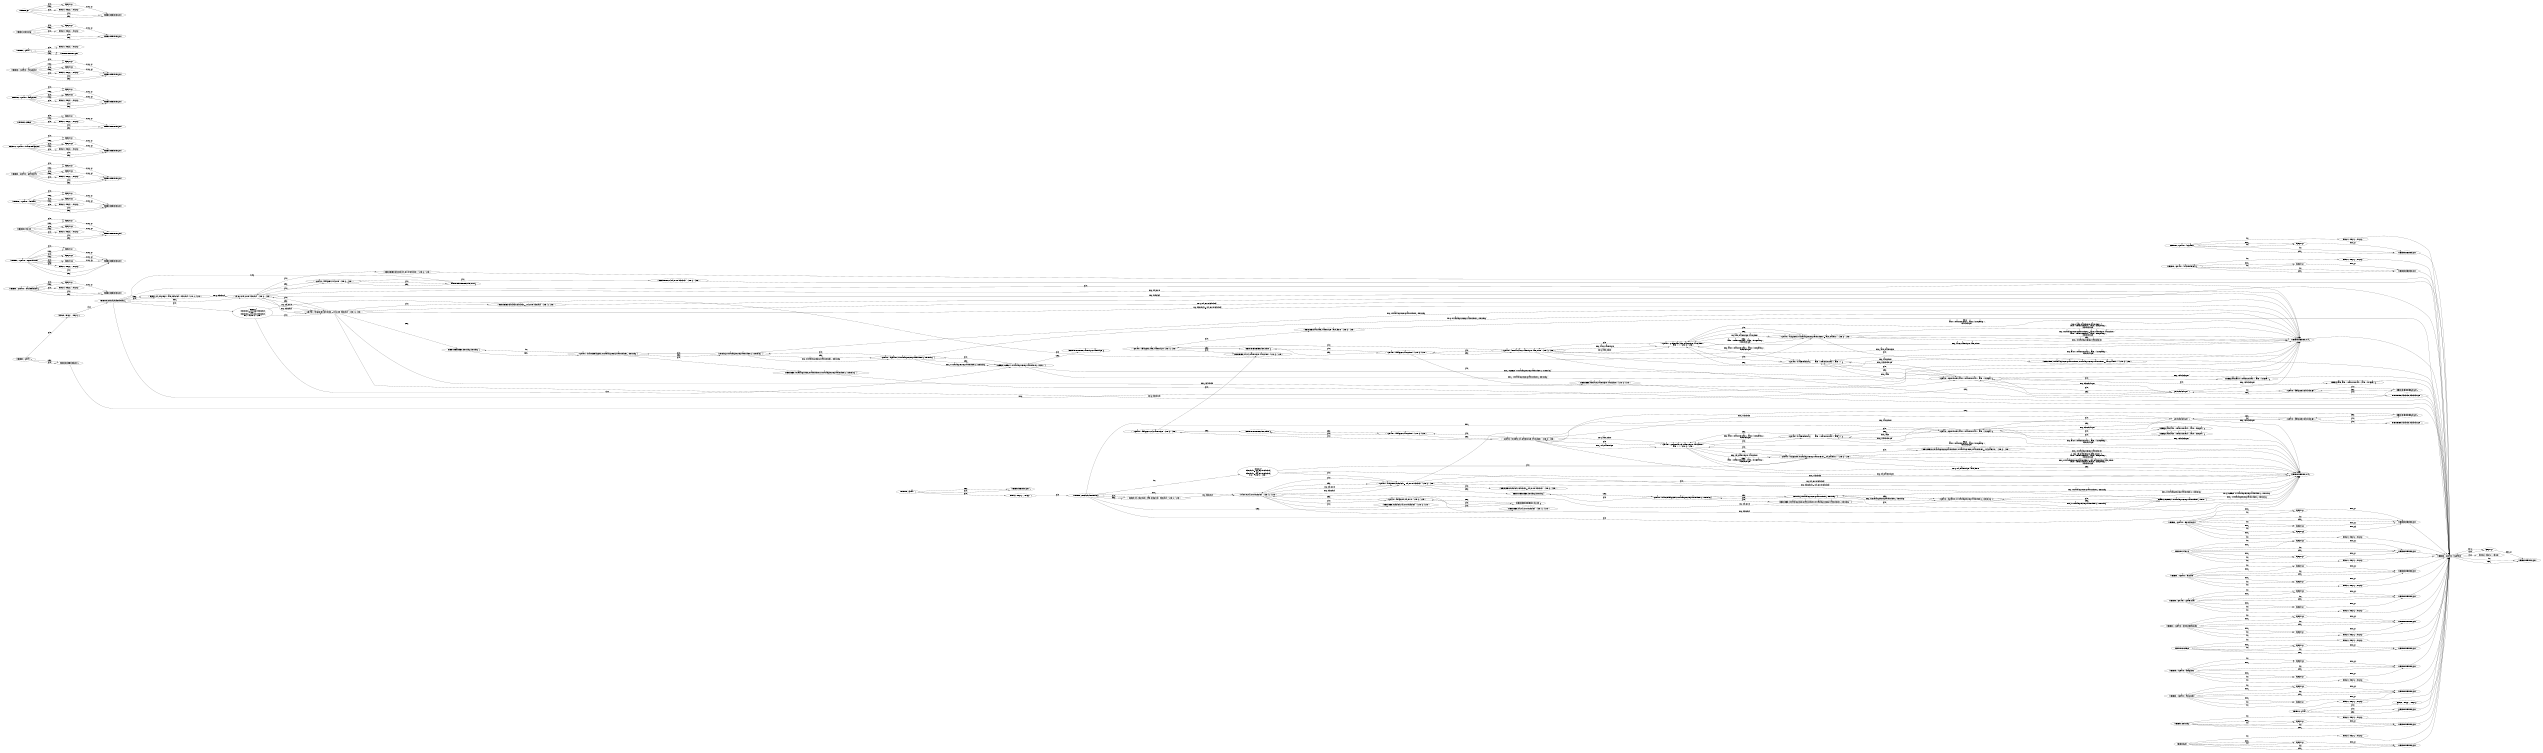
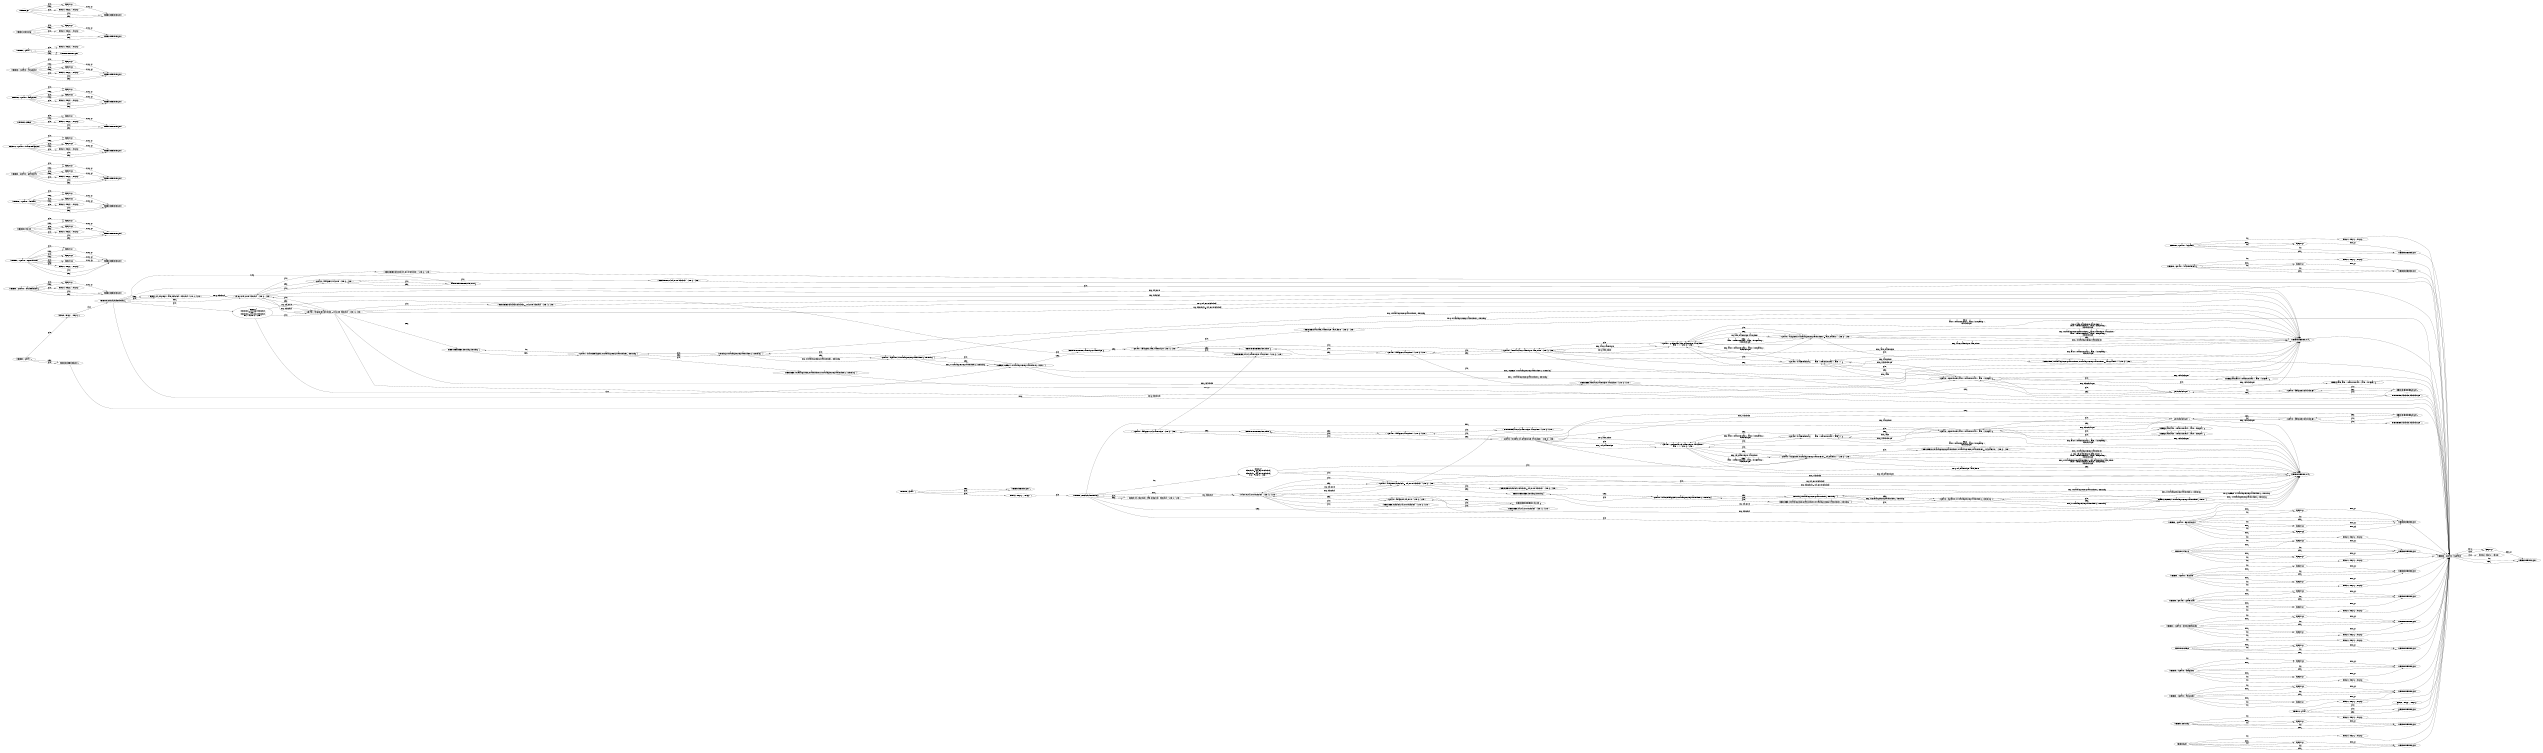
none -> (1117, 350)
(1207, 387) -> (1207, 387)
none -> (1528, 430)
